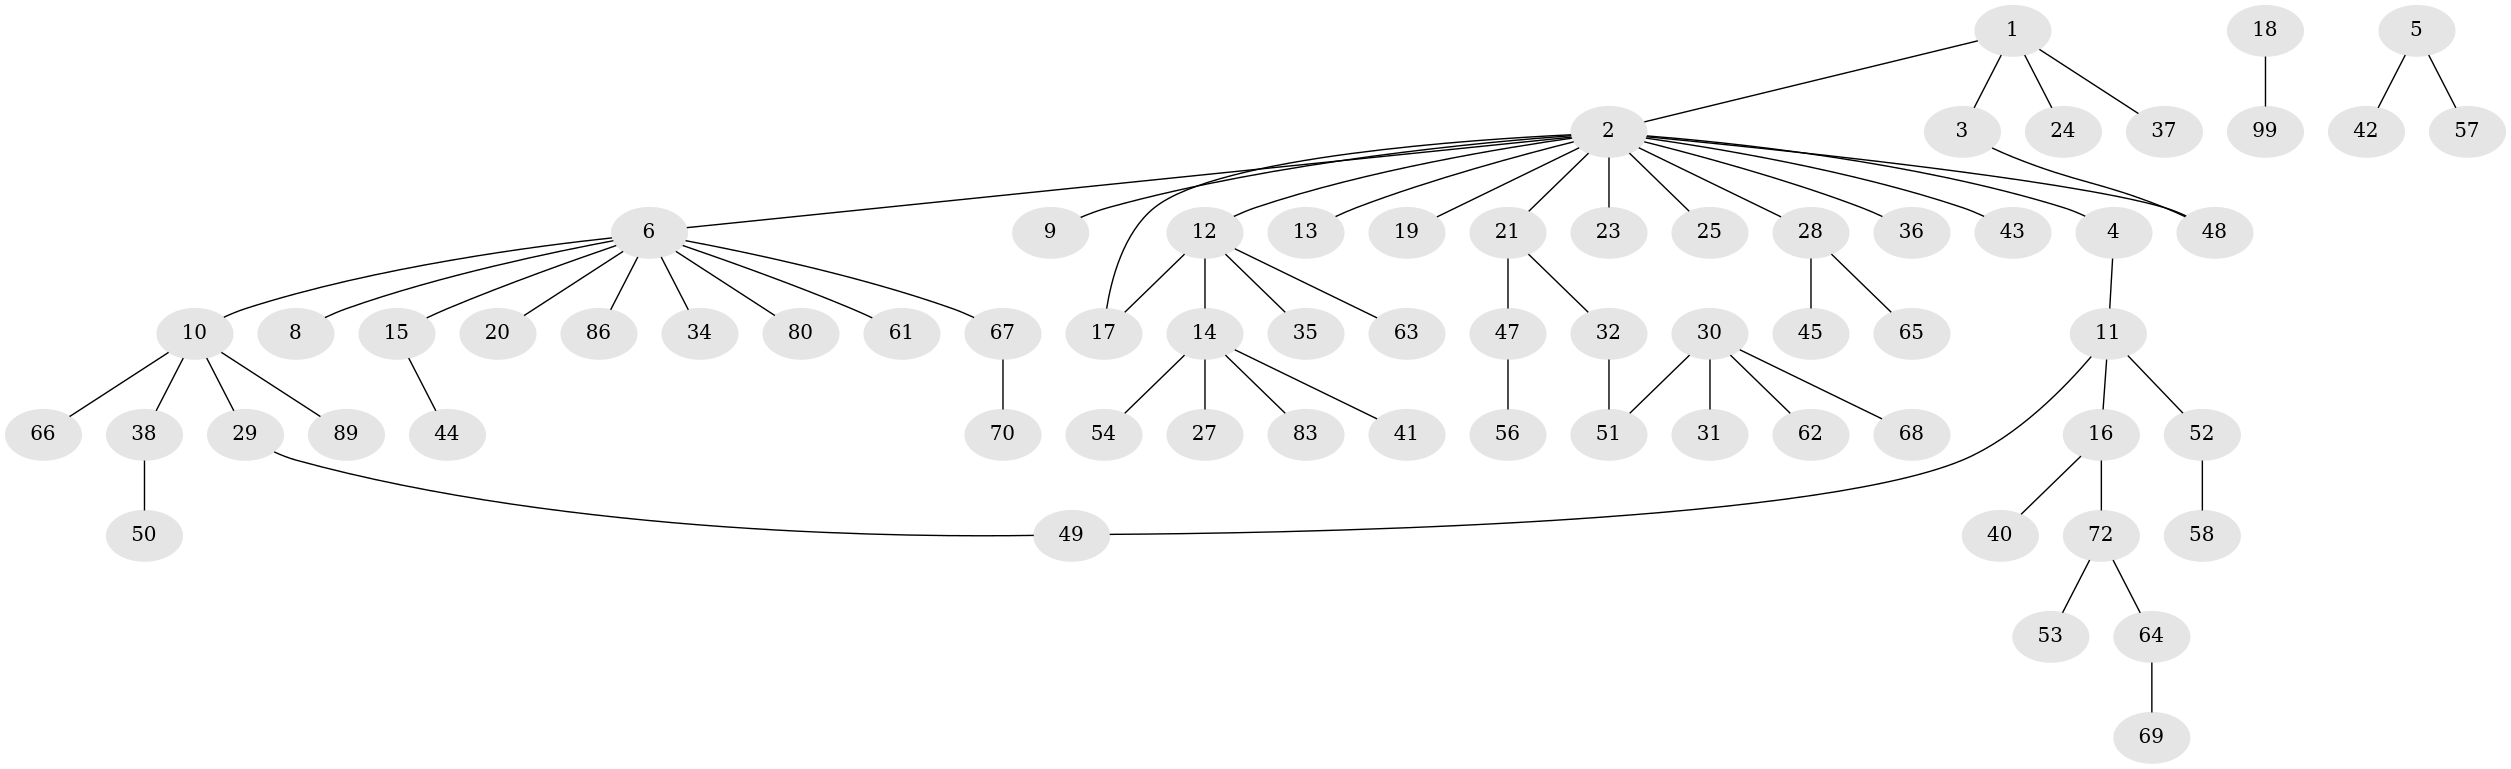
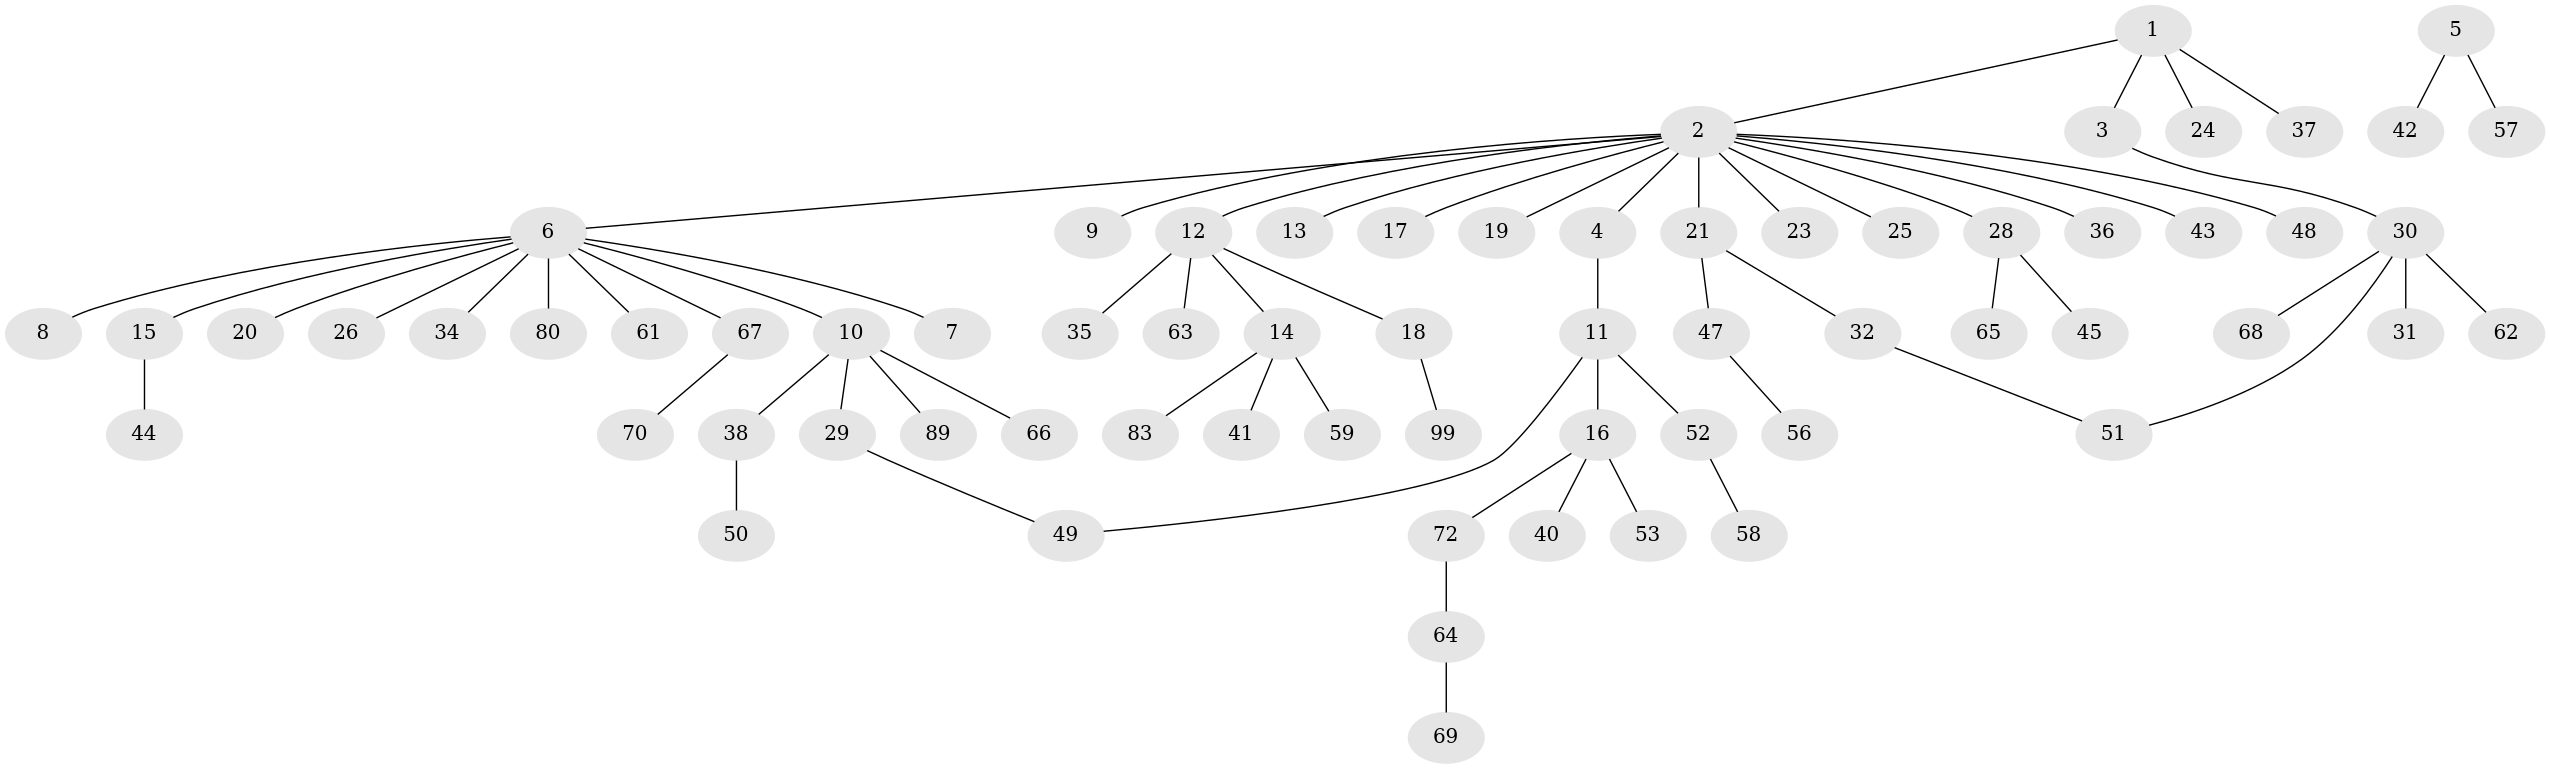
(2089, 182) -> (2254, 182)
(1155, 283) -> (1303, 284)
(599, 334) -> (346, 334)
none -> (952, 334)
(1104, 435) -> (1342, 435)
(1205, 435) -> none
(2076, 586) -> (1623, 485)
